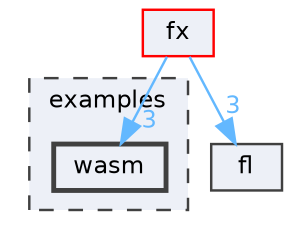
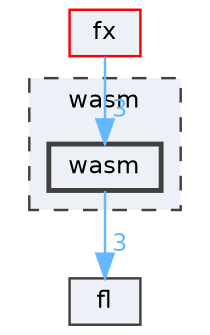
(207, 89) -> (105, 225)
(109, 101) -> (105, 101)
